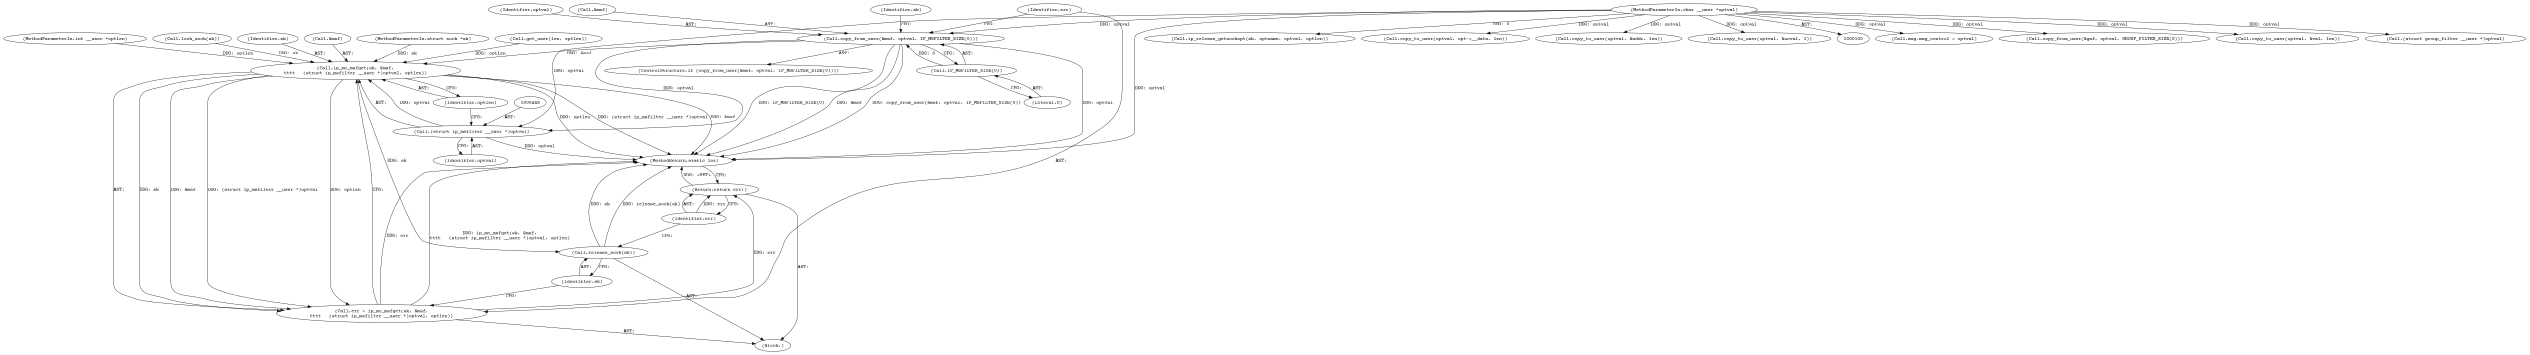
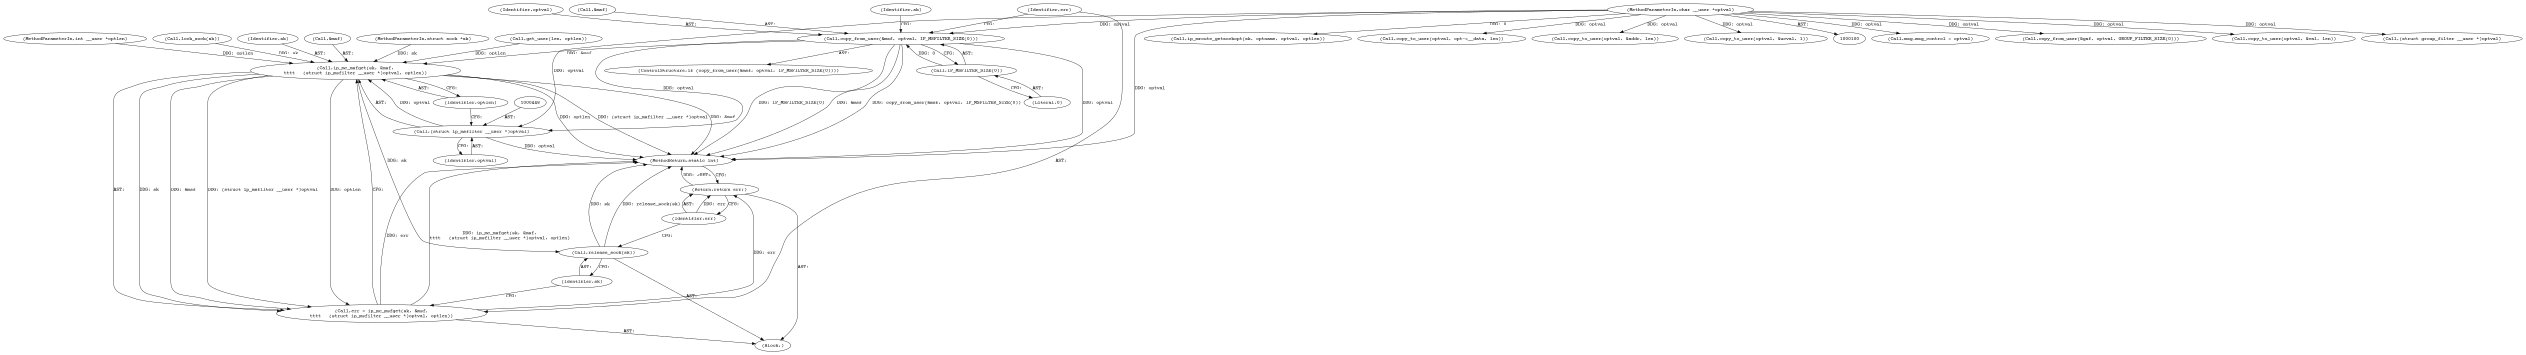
(1250, 39) -> (1248, 39)
